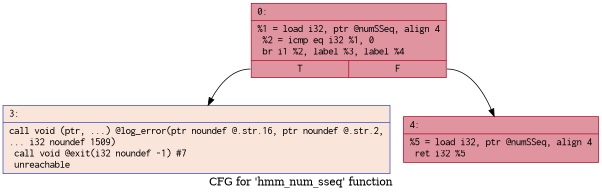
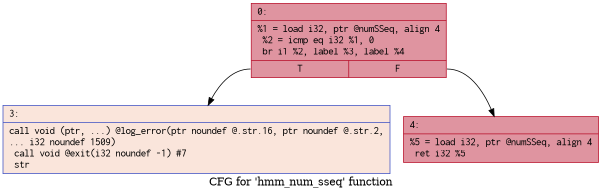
(40, 165) -> (20, 165)
